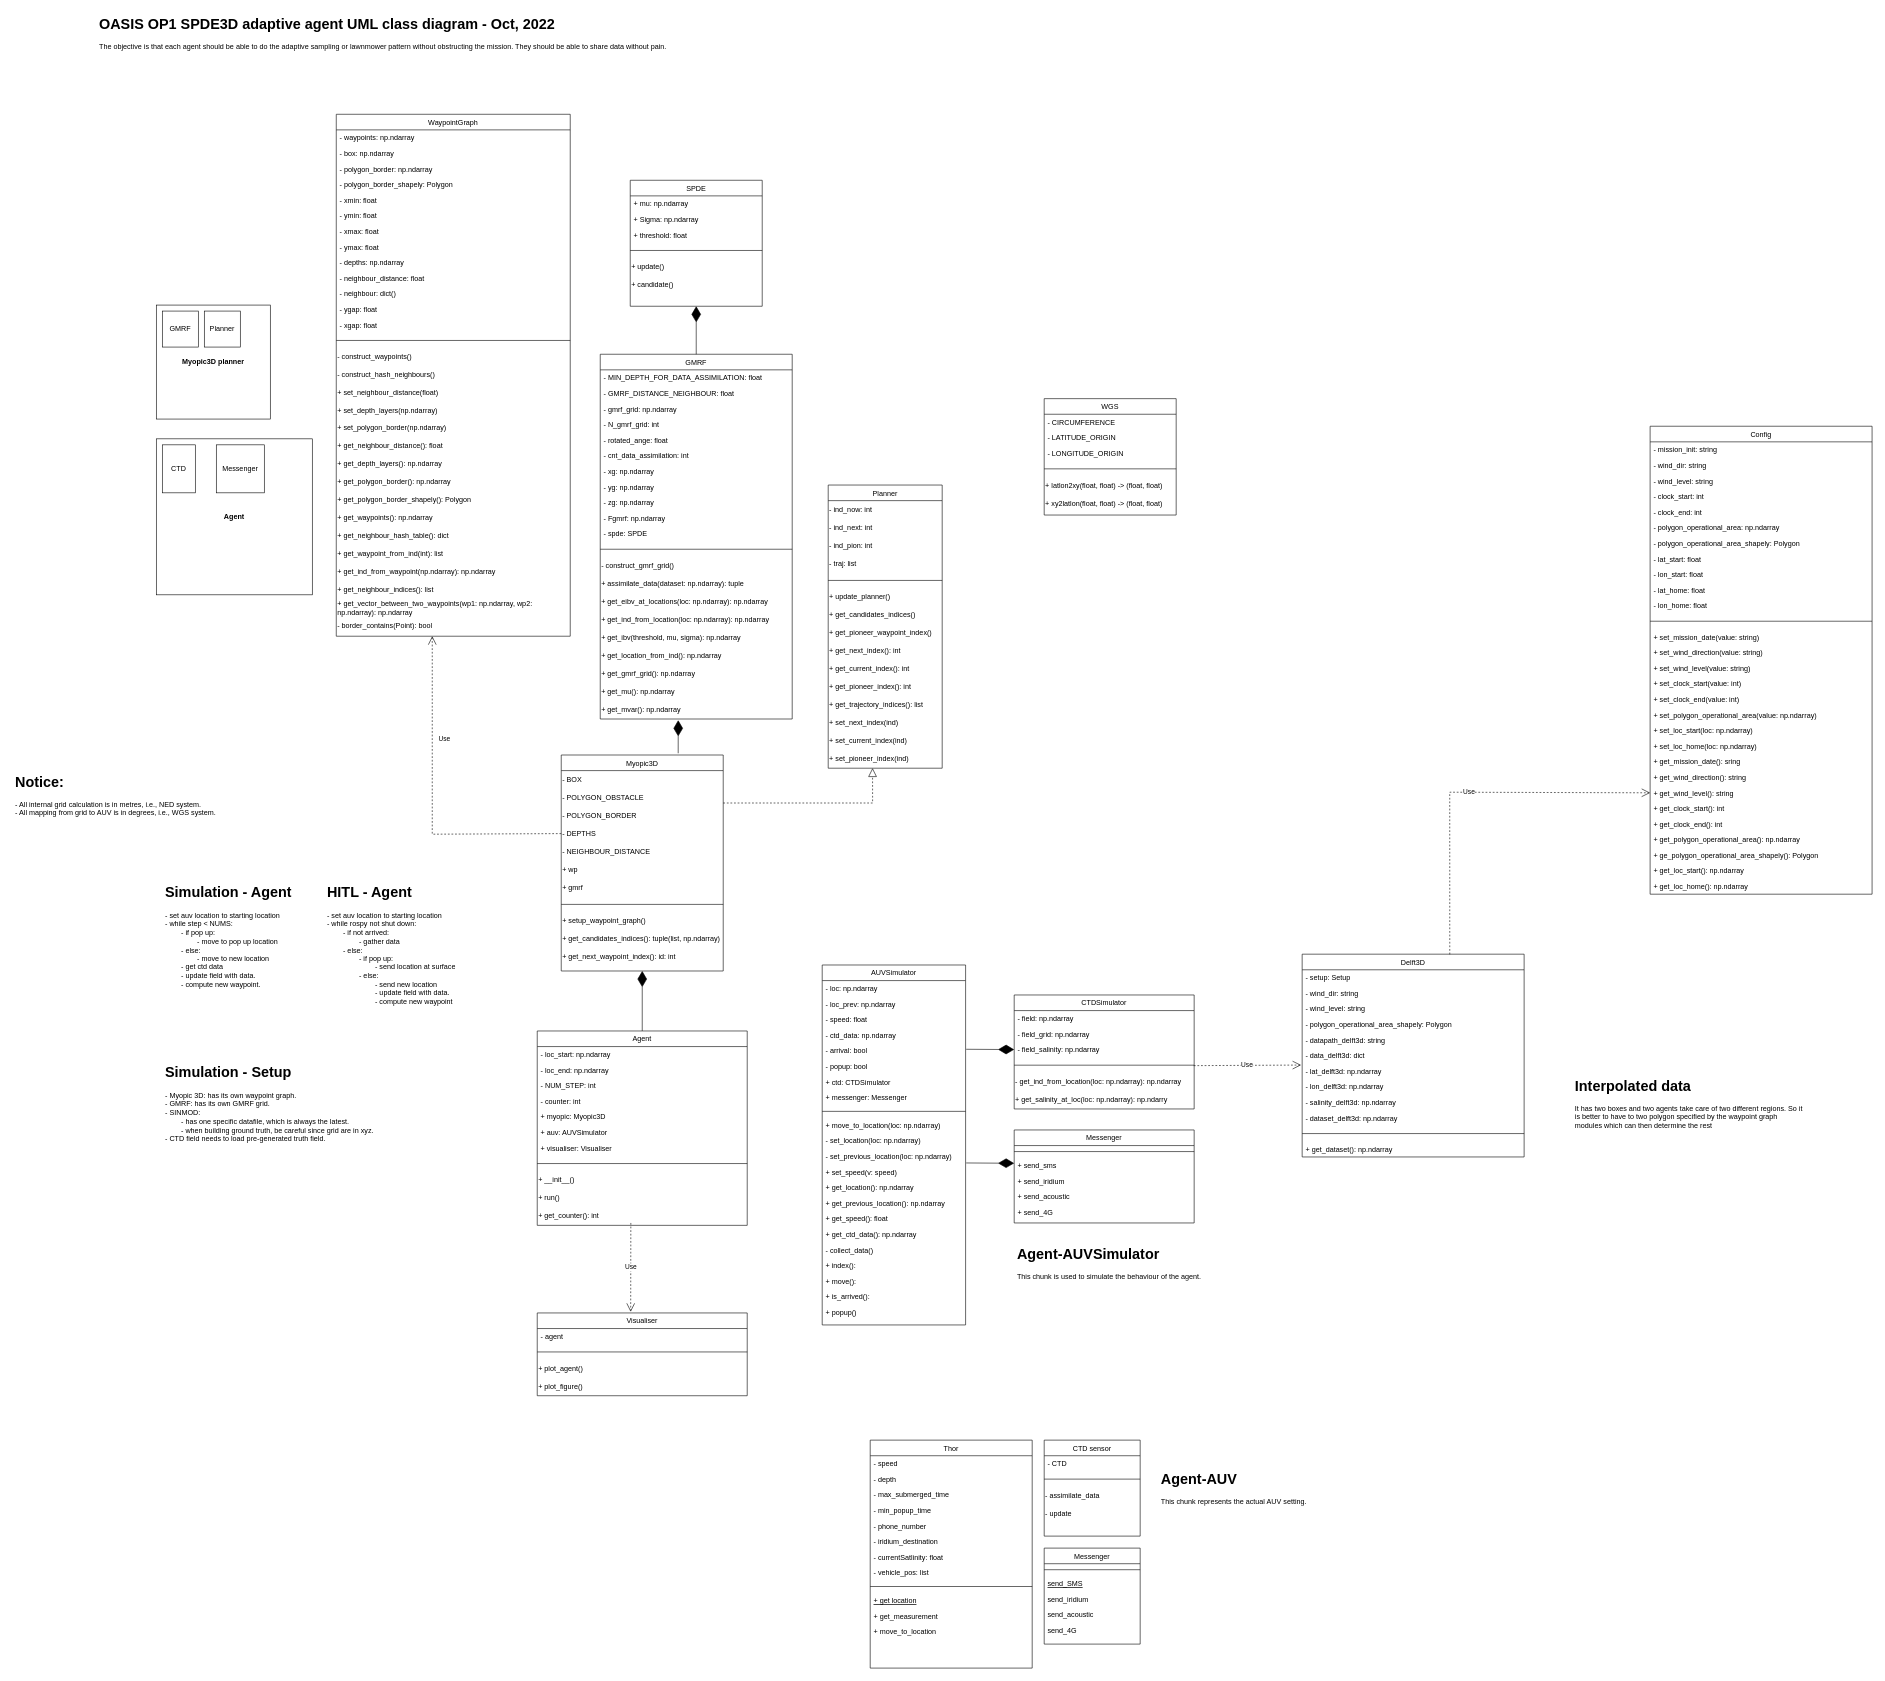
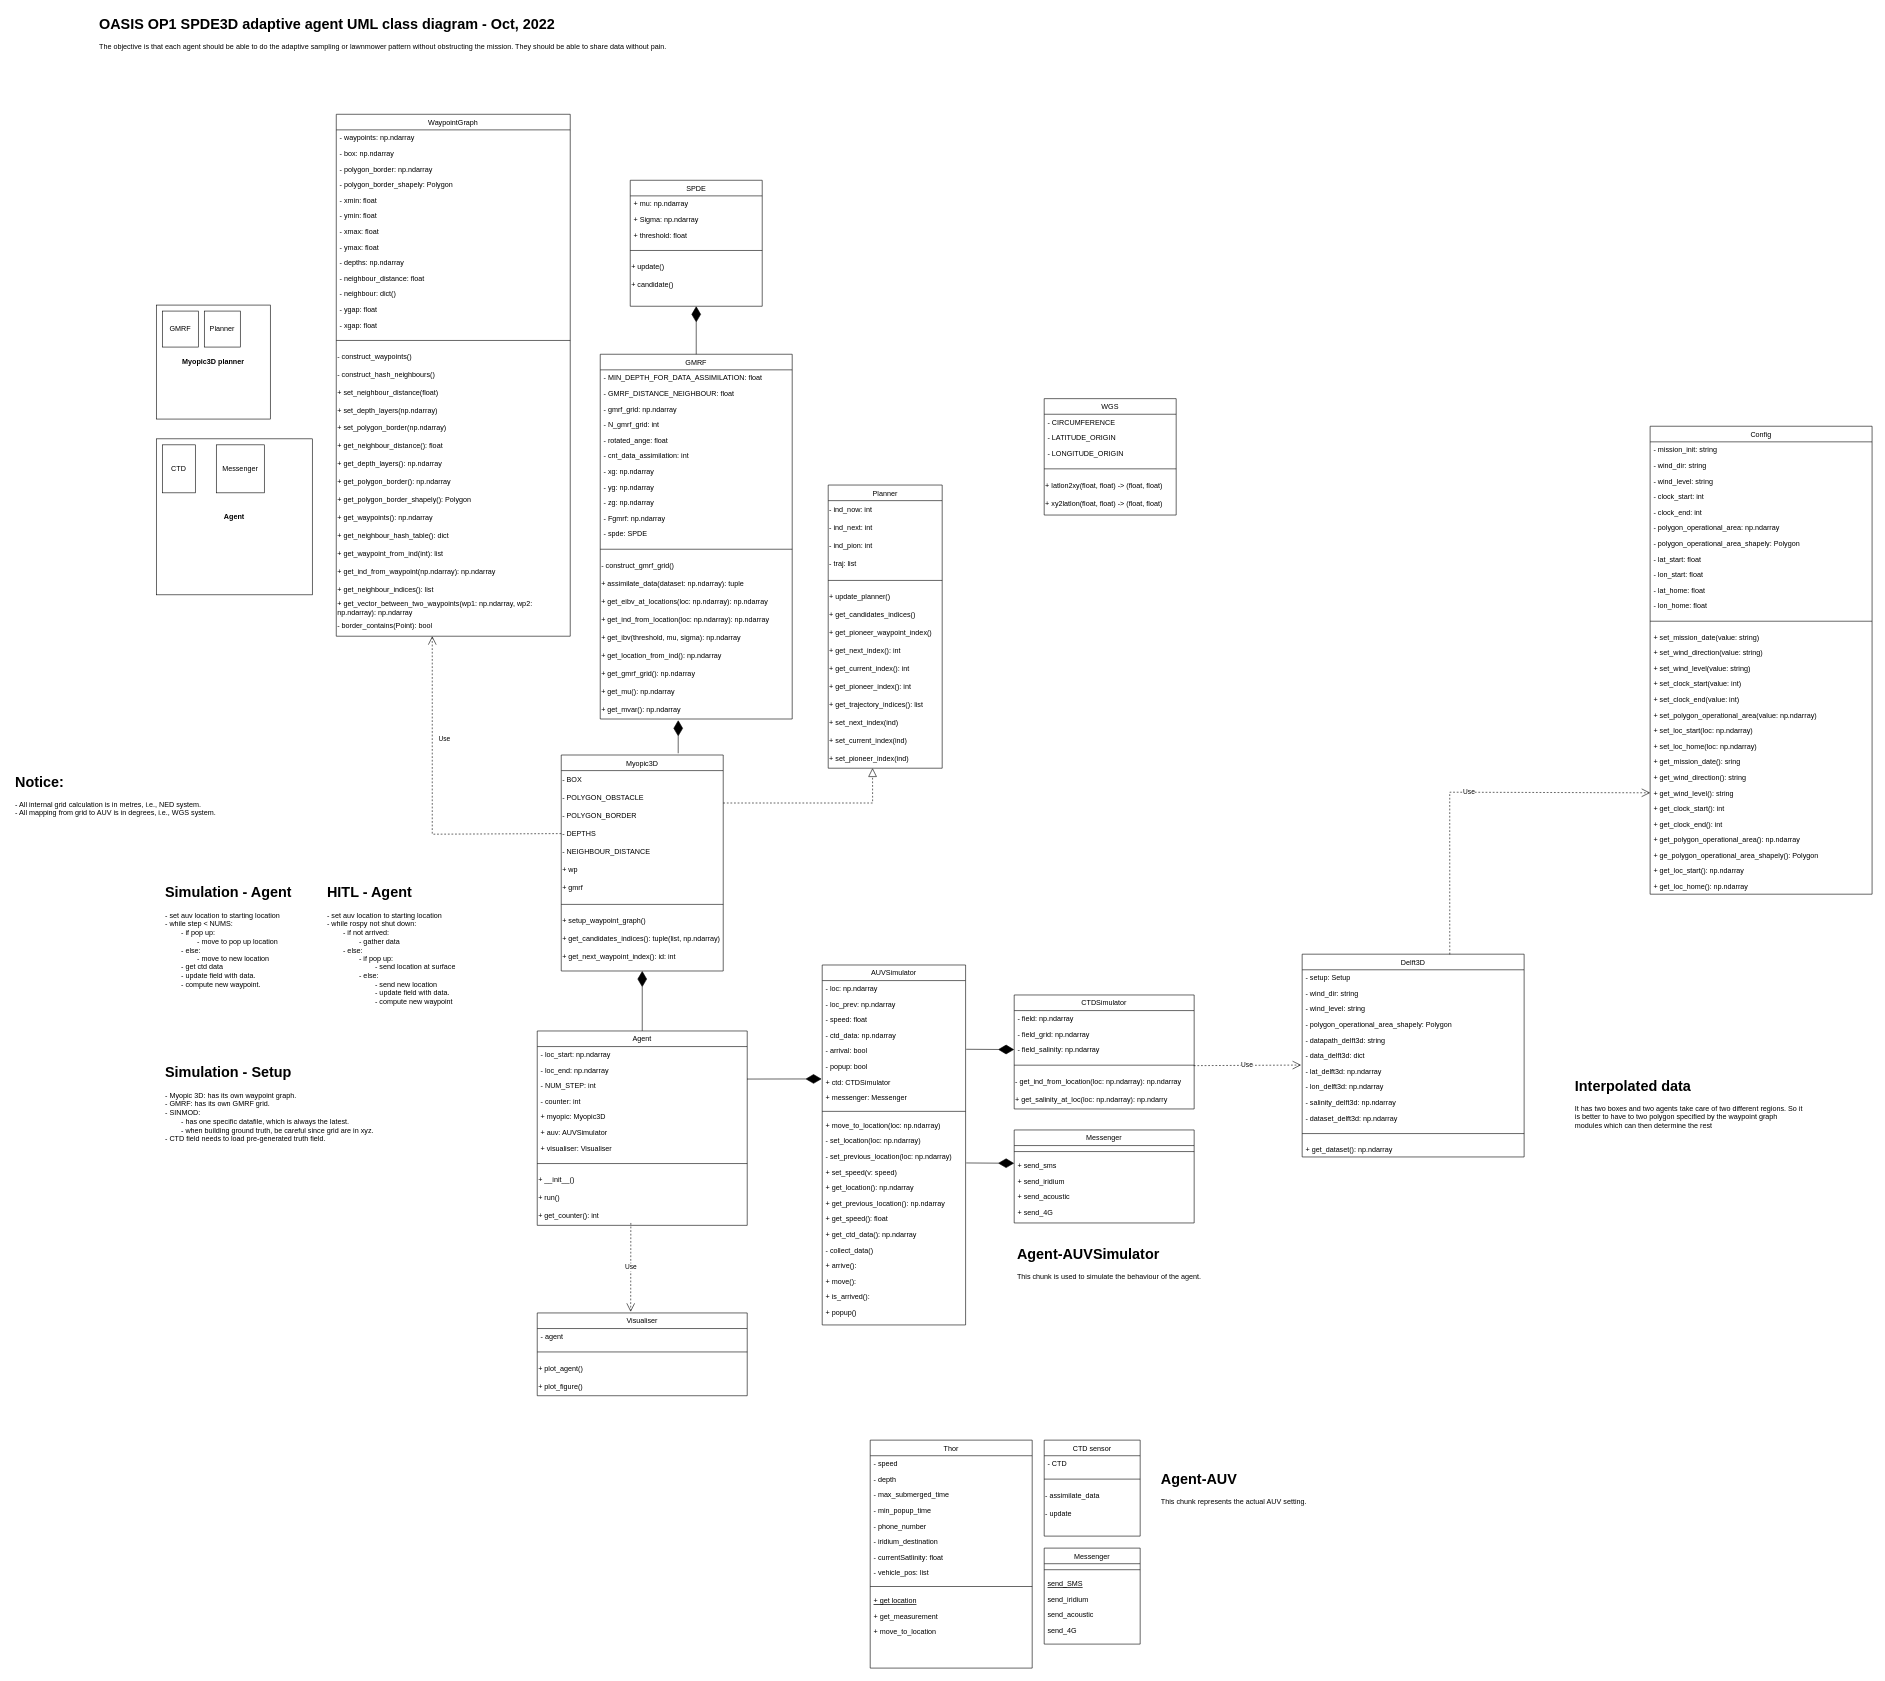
none -> (805, 1079)
(843, 1266) -> (845, 1266)
